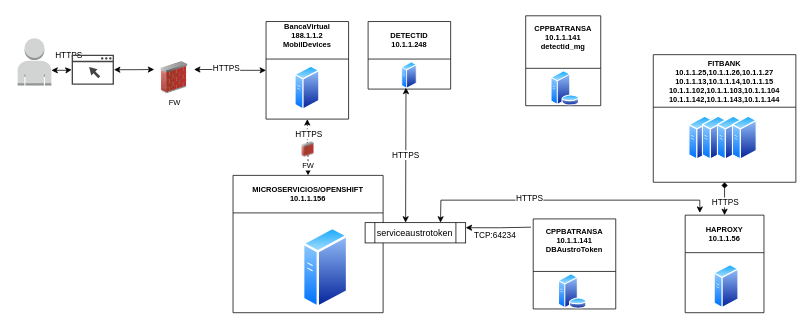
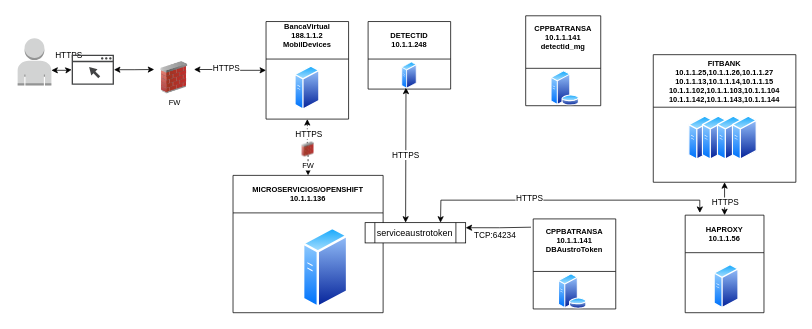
(724, 189) -> (724, 189)
(308, 190) -> (308, 190)
